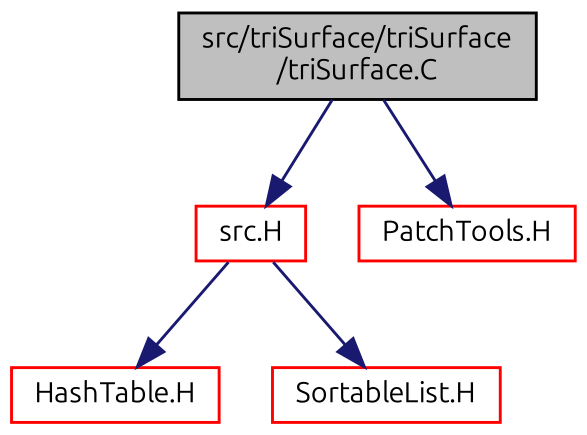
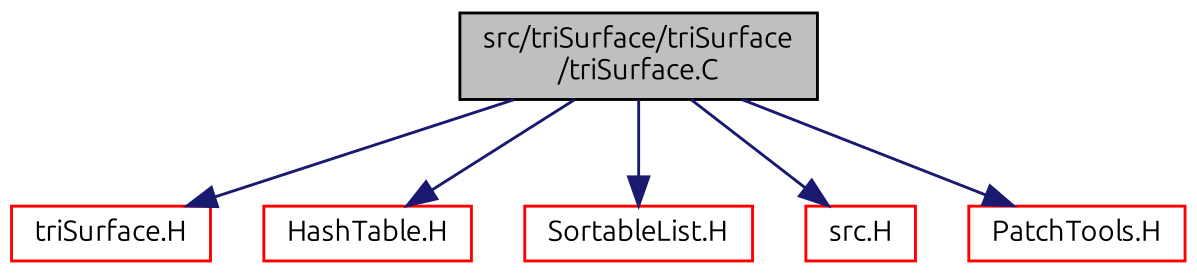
none -> (111, 234)
(192, 304) -> (503, 145)
(309, 304) -> (639, 138)
